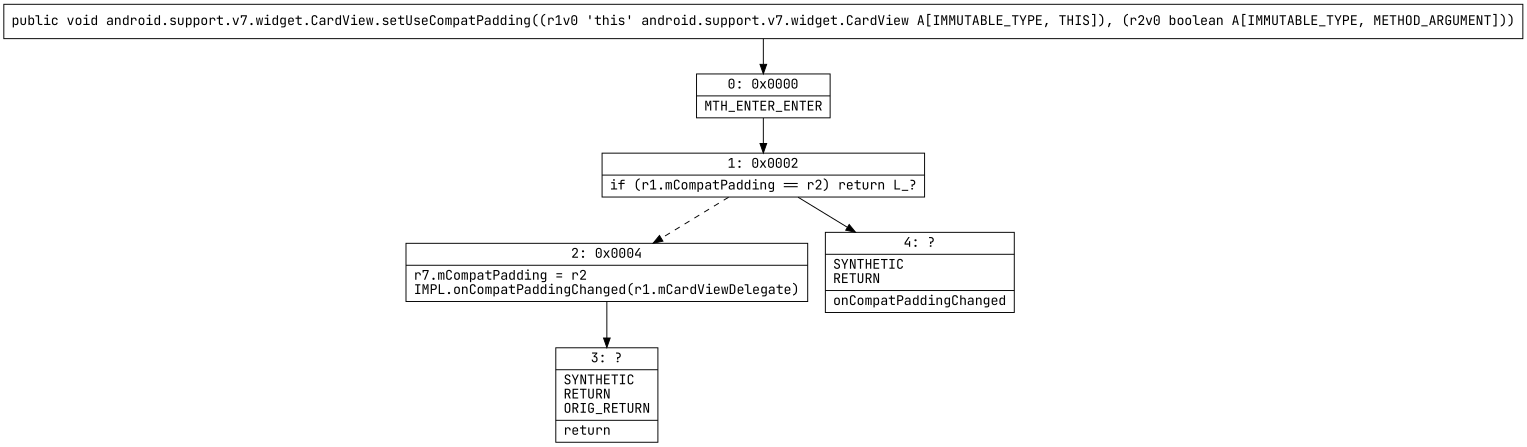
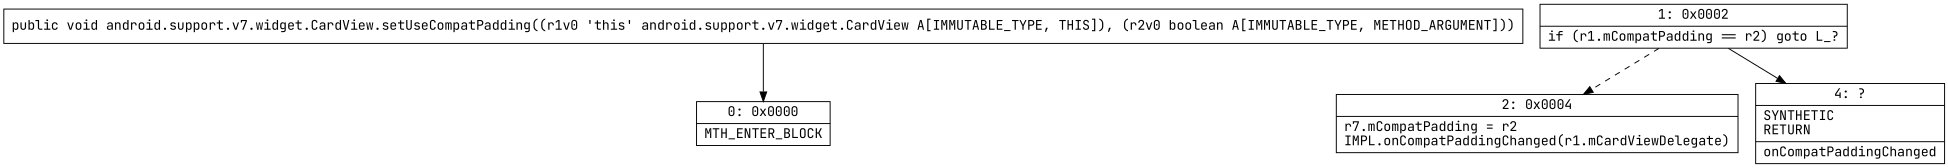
(763, 106) -> (763, 134)
(763, 131) -> none
(763, 186) -> (1694, 37)
(607, 395) -> none
